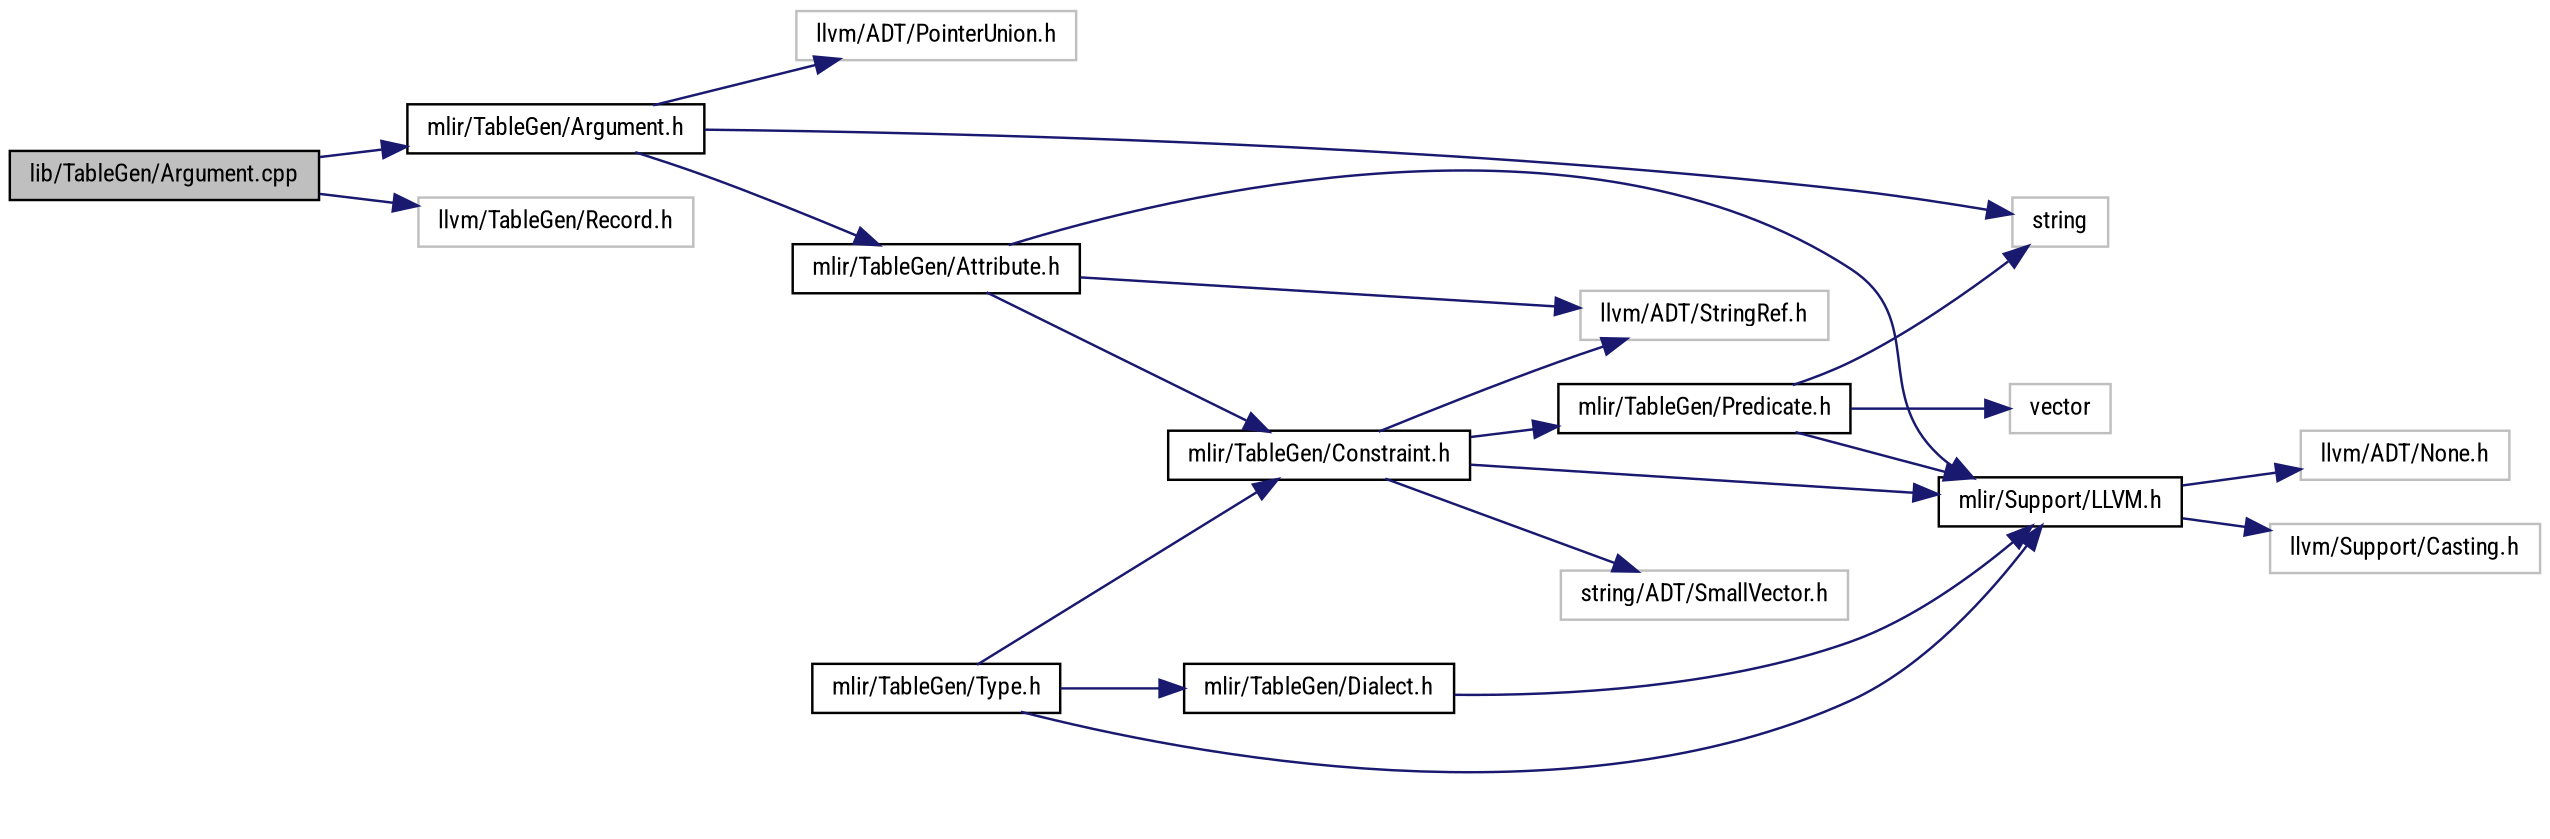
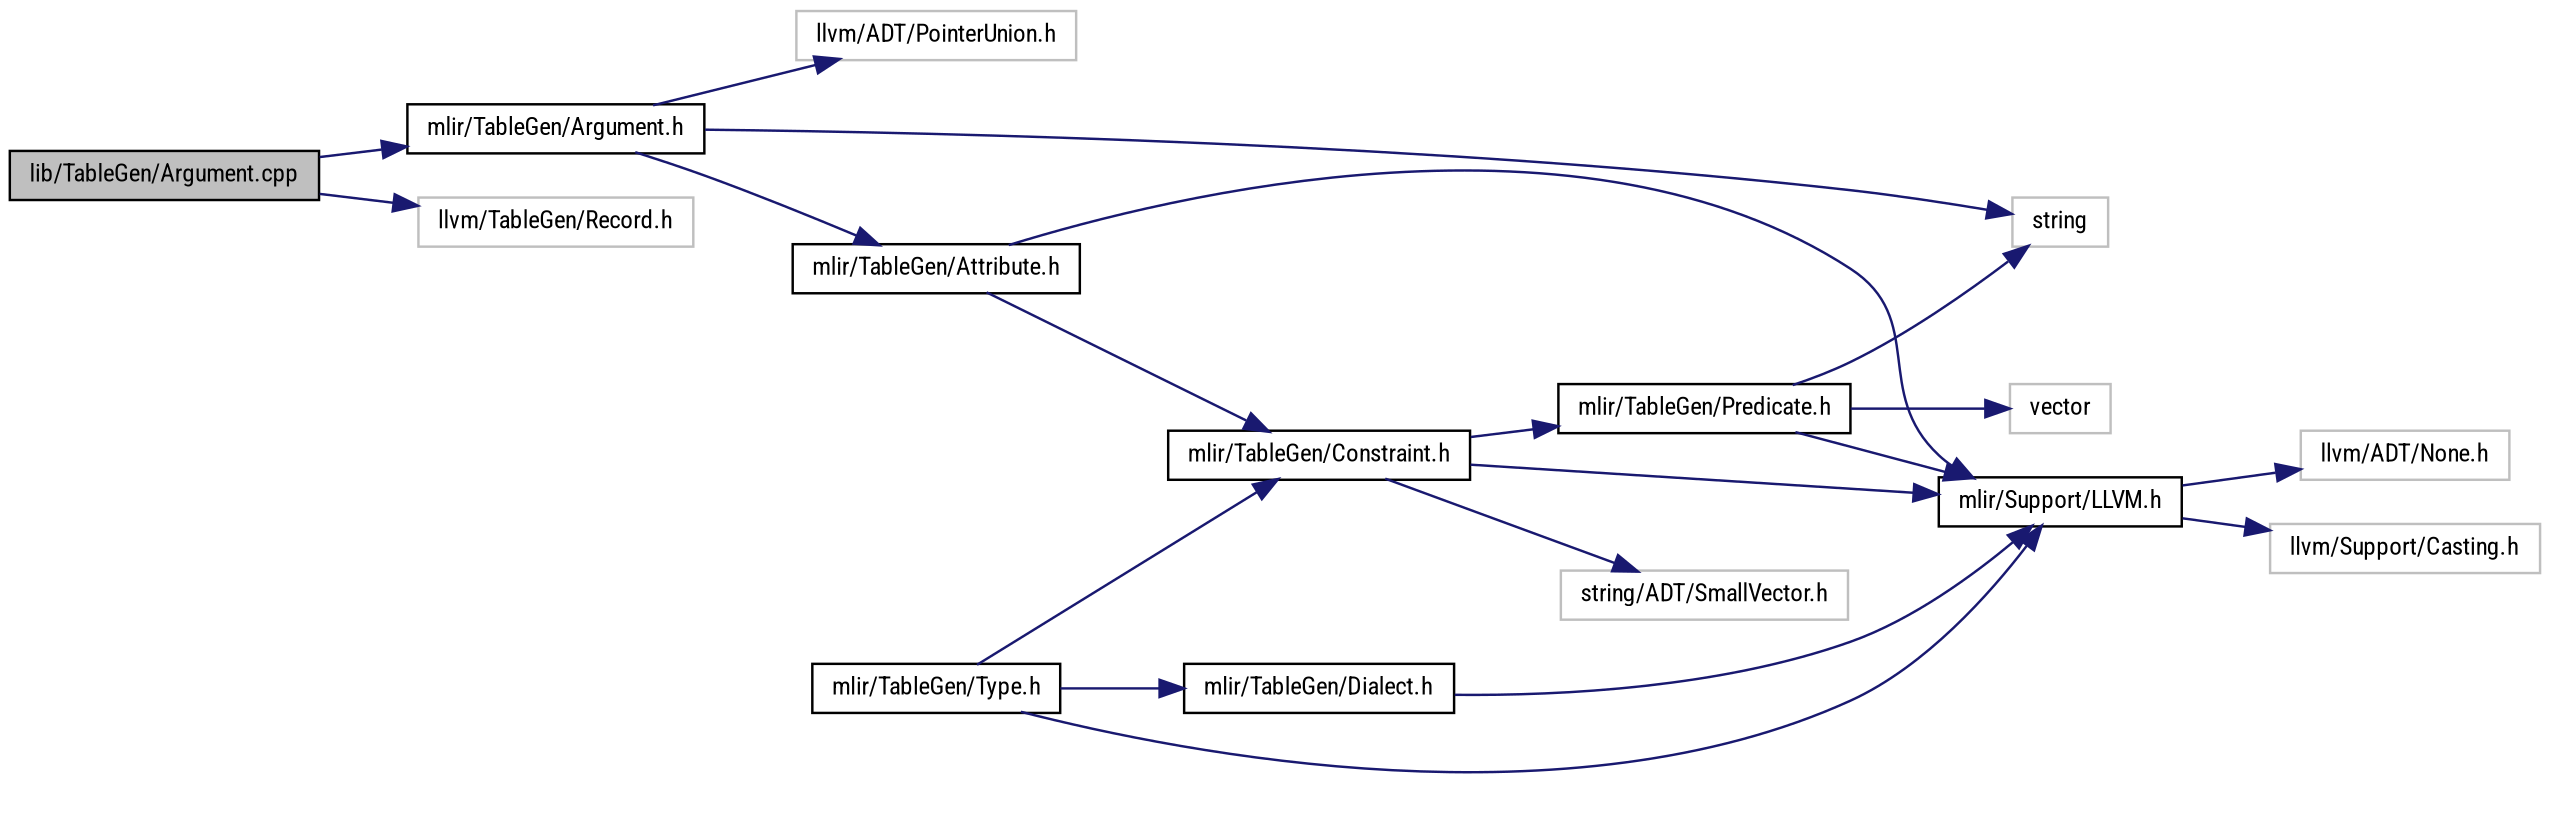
(1704, 315) -> none
